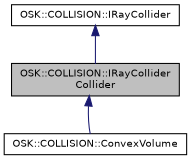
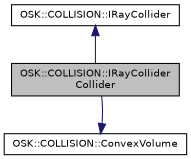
(89, 120) -> (102, 110)
